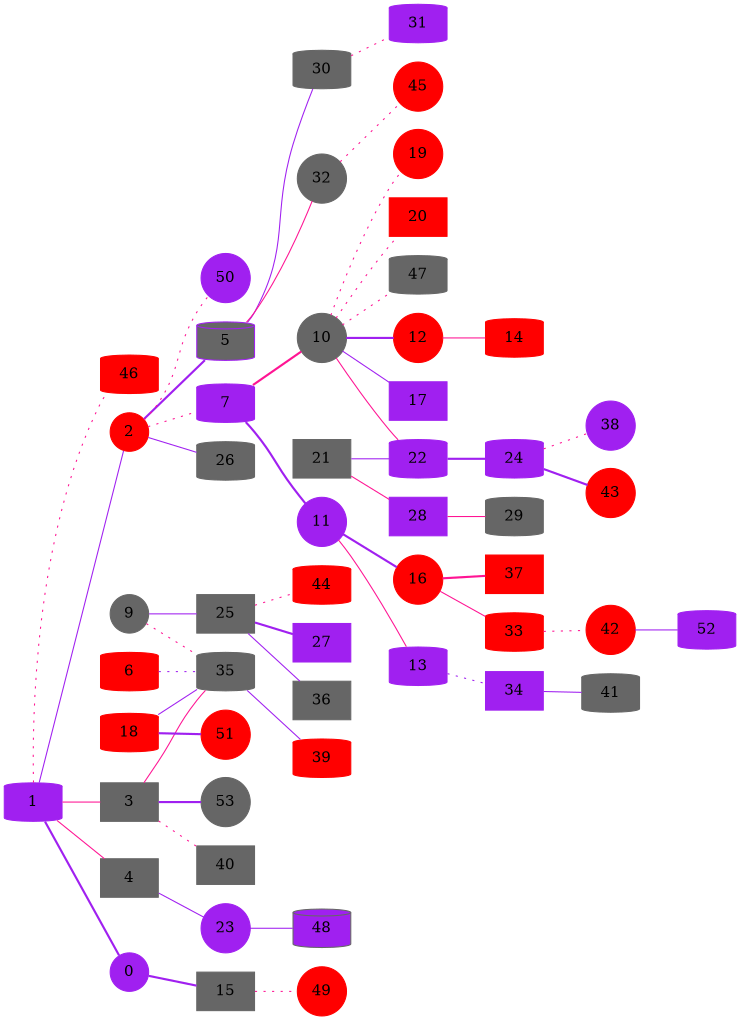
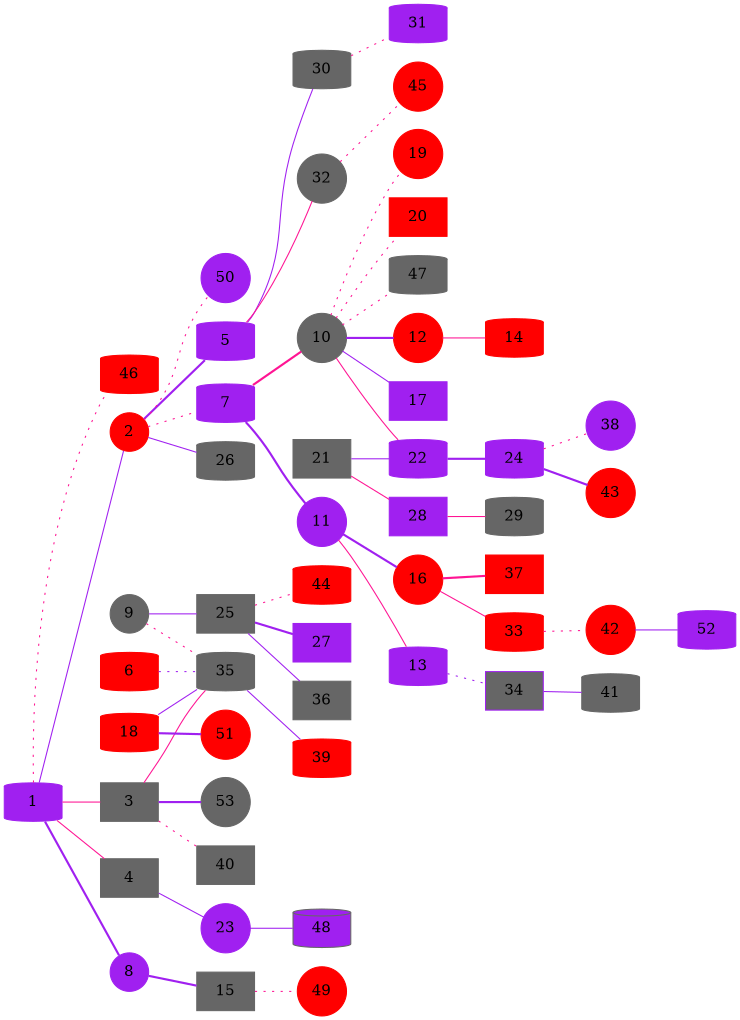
(226, 341) -> (226, 341)
(514, 691) -> (514, 691)
(129, 972) -> (129, 972)
